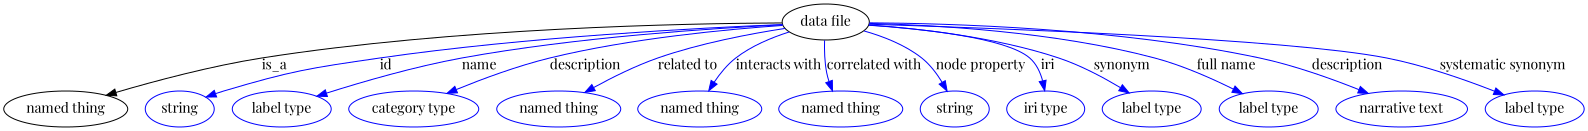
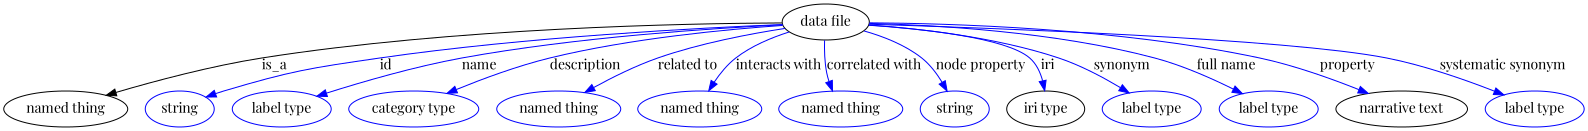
(1347, 66) -> (1347, 66)
(1046, 109) -> (1046, 109)
(1402, 109) -> (1402, 109)
